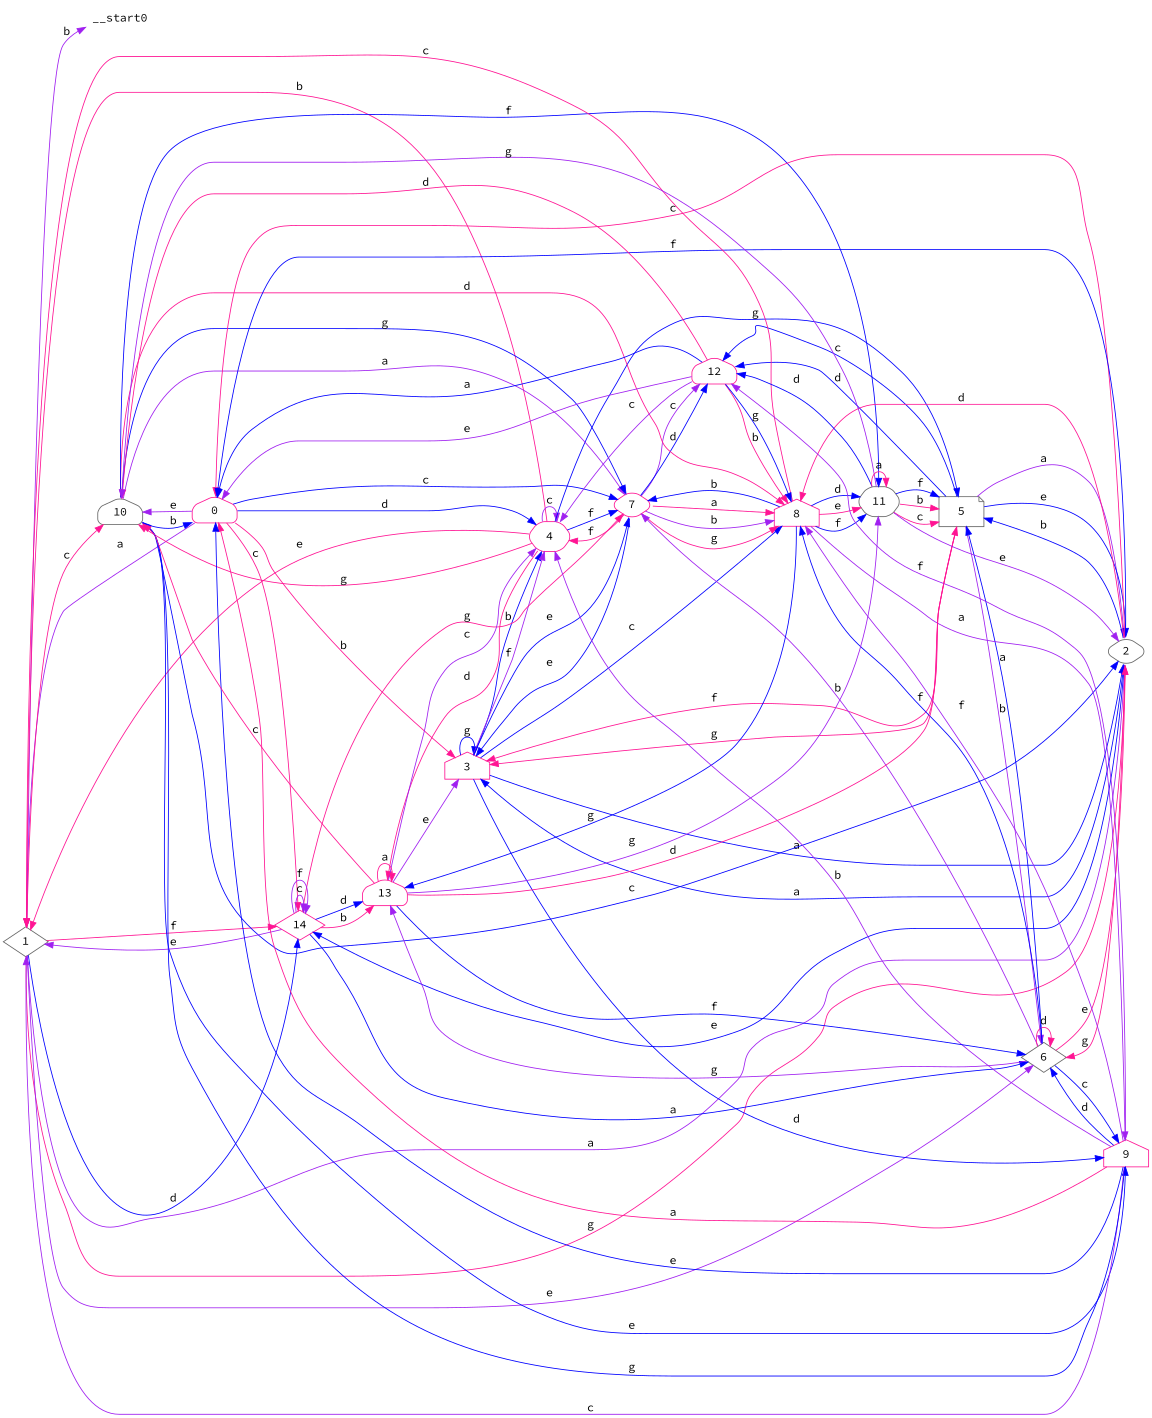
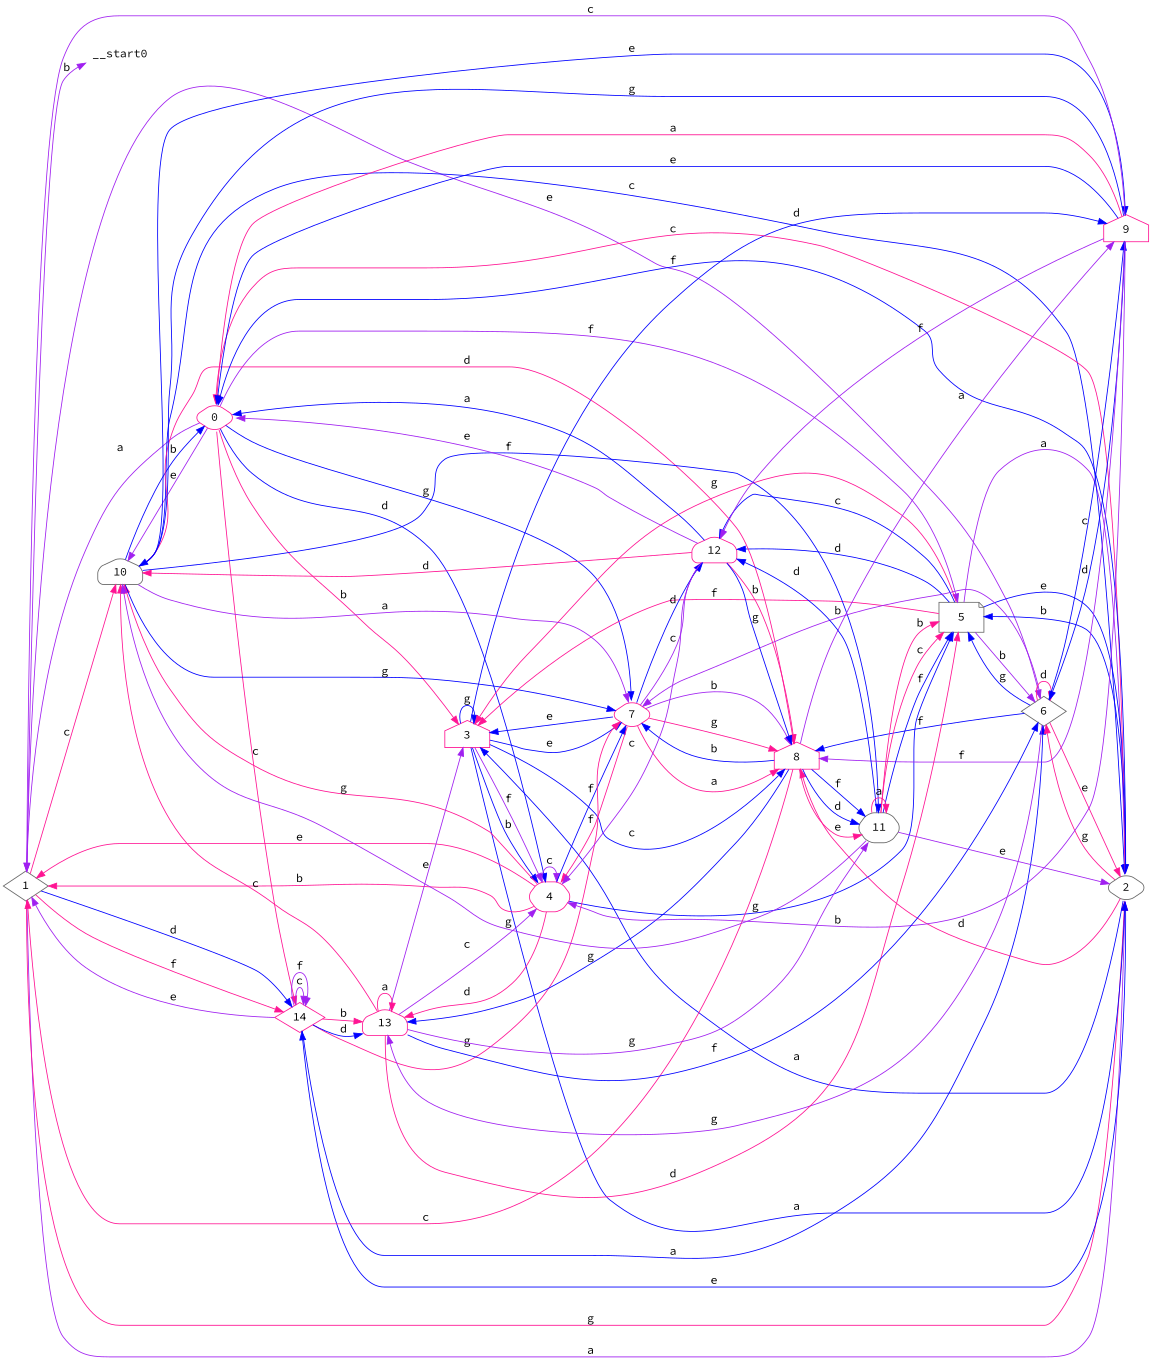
none -> (624, 341)
(426, 480) -> (426, 491)
(215, 511) -> (215, 418)
(1003, 658) -> (1003, 677)
